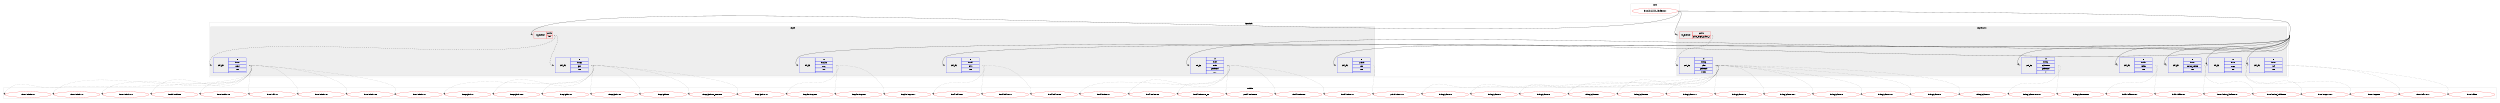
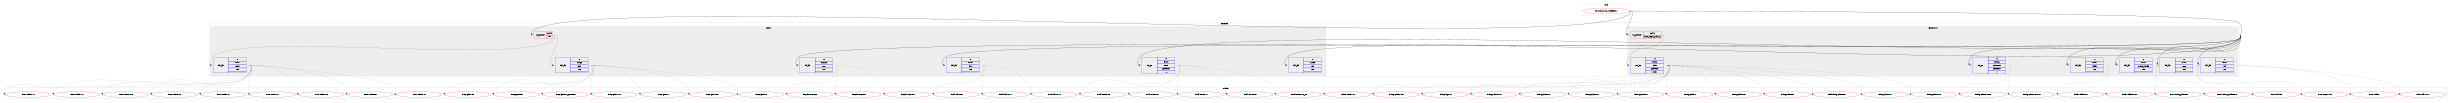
(28, 95) -> (224, 95)
(126, 95) -> (321, 95)
(175, 95) -> (370, 95)
(272, 95) -> (28, 95)
(1054, 95) -> (1054, 95)
(1103, 95) -> none
(1250, 95) -> (1103, 95)
(1494, 95) -> (1690, 95)
(1641, 95) -> (1836, 95)
(1836, 95) -> (1445, 95)
(1934, 95) -> (1543, 95)
(2276, 95) -> (2179, 95)
(2374, 95) -> (2276, 95)
